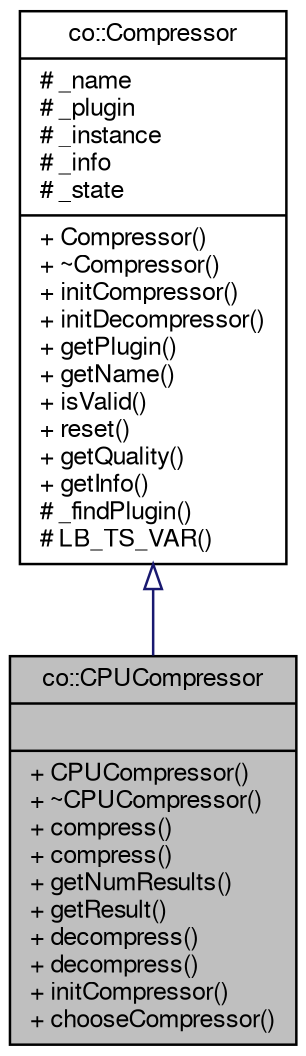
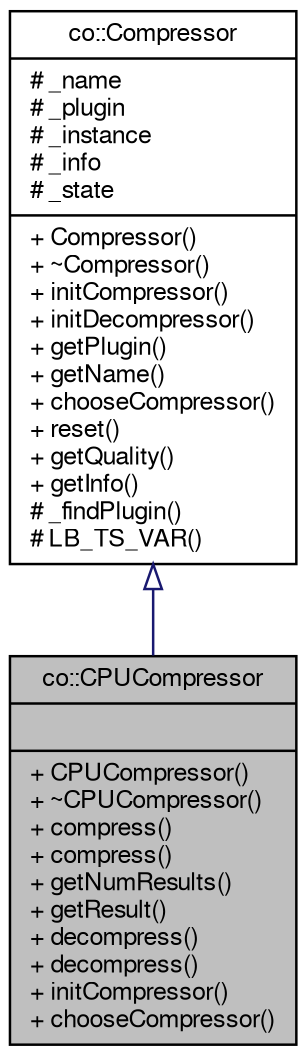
(93, 402) -> (153, 402)
